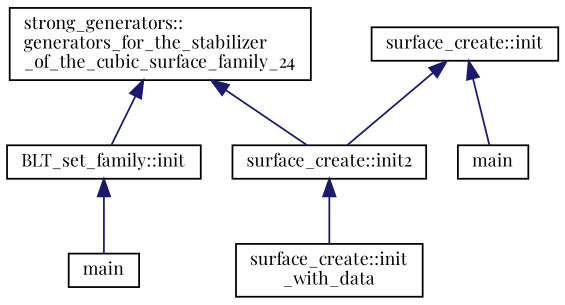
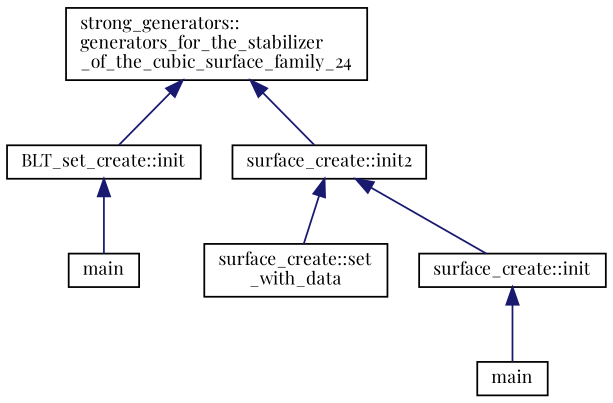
(390, 109) -> (429, 221)
(104, 162) -> (104, 162)
(329, 270) -> (296, 270)
